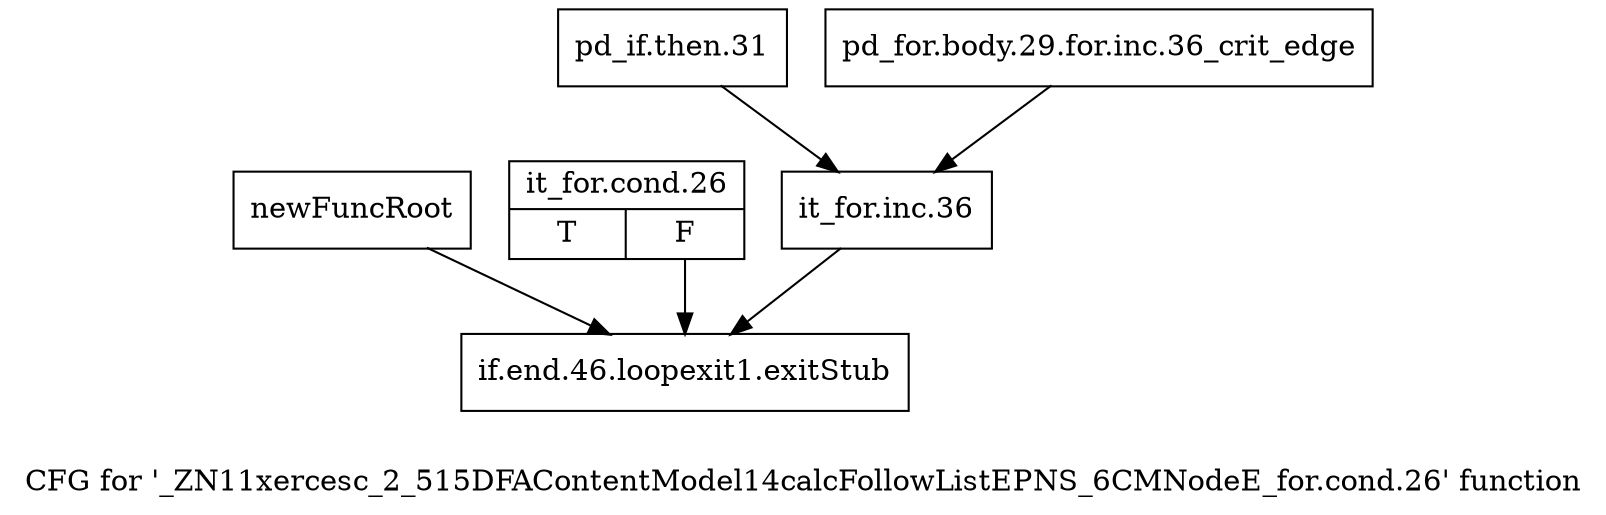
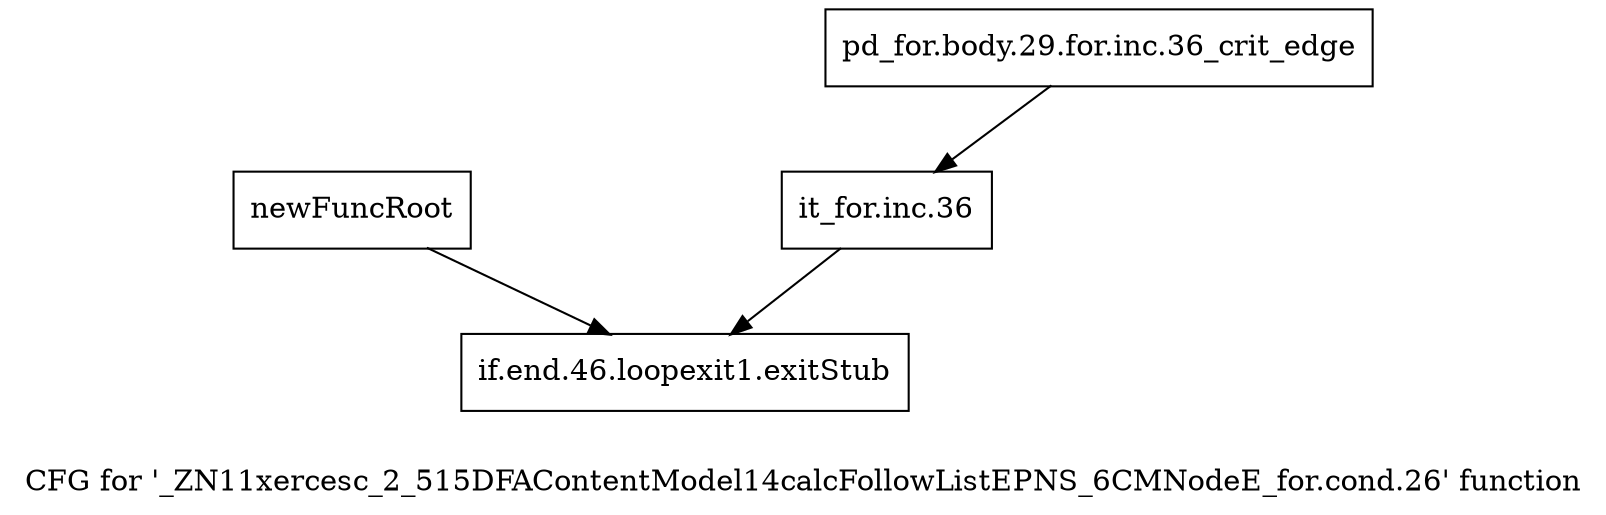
(673, 48) -> none
(627, 210) -> none
